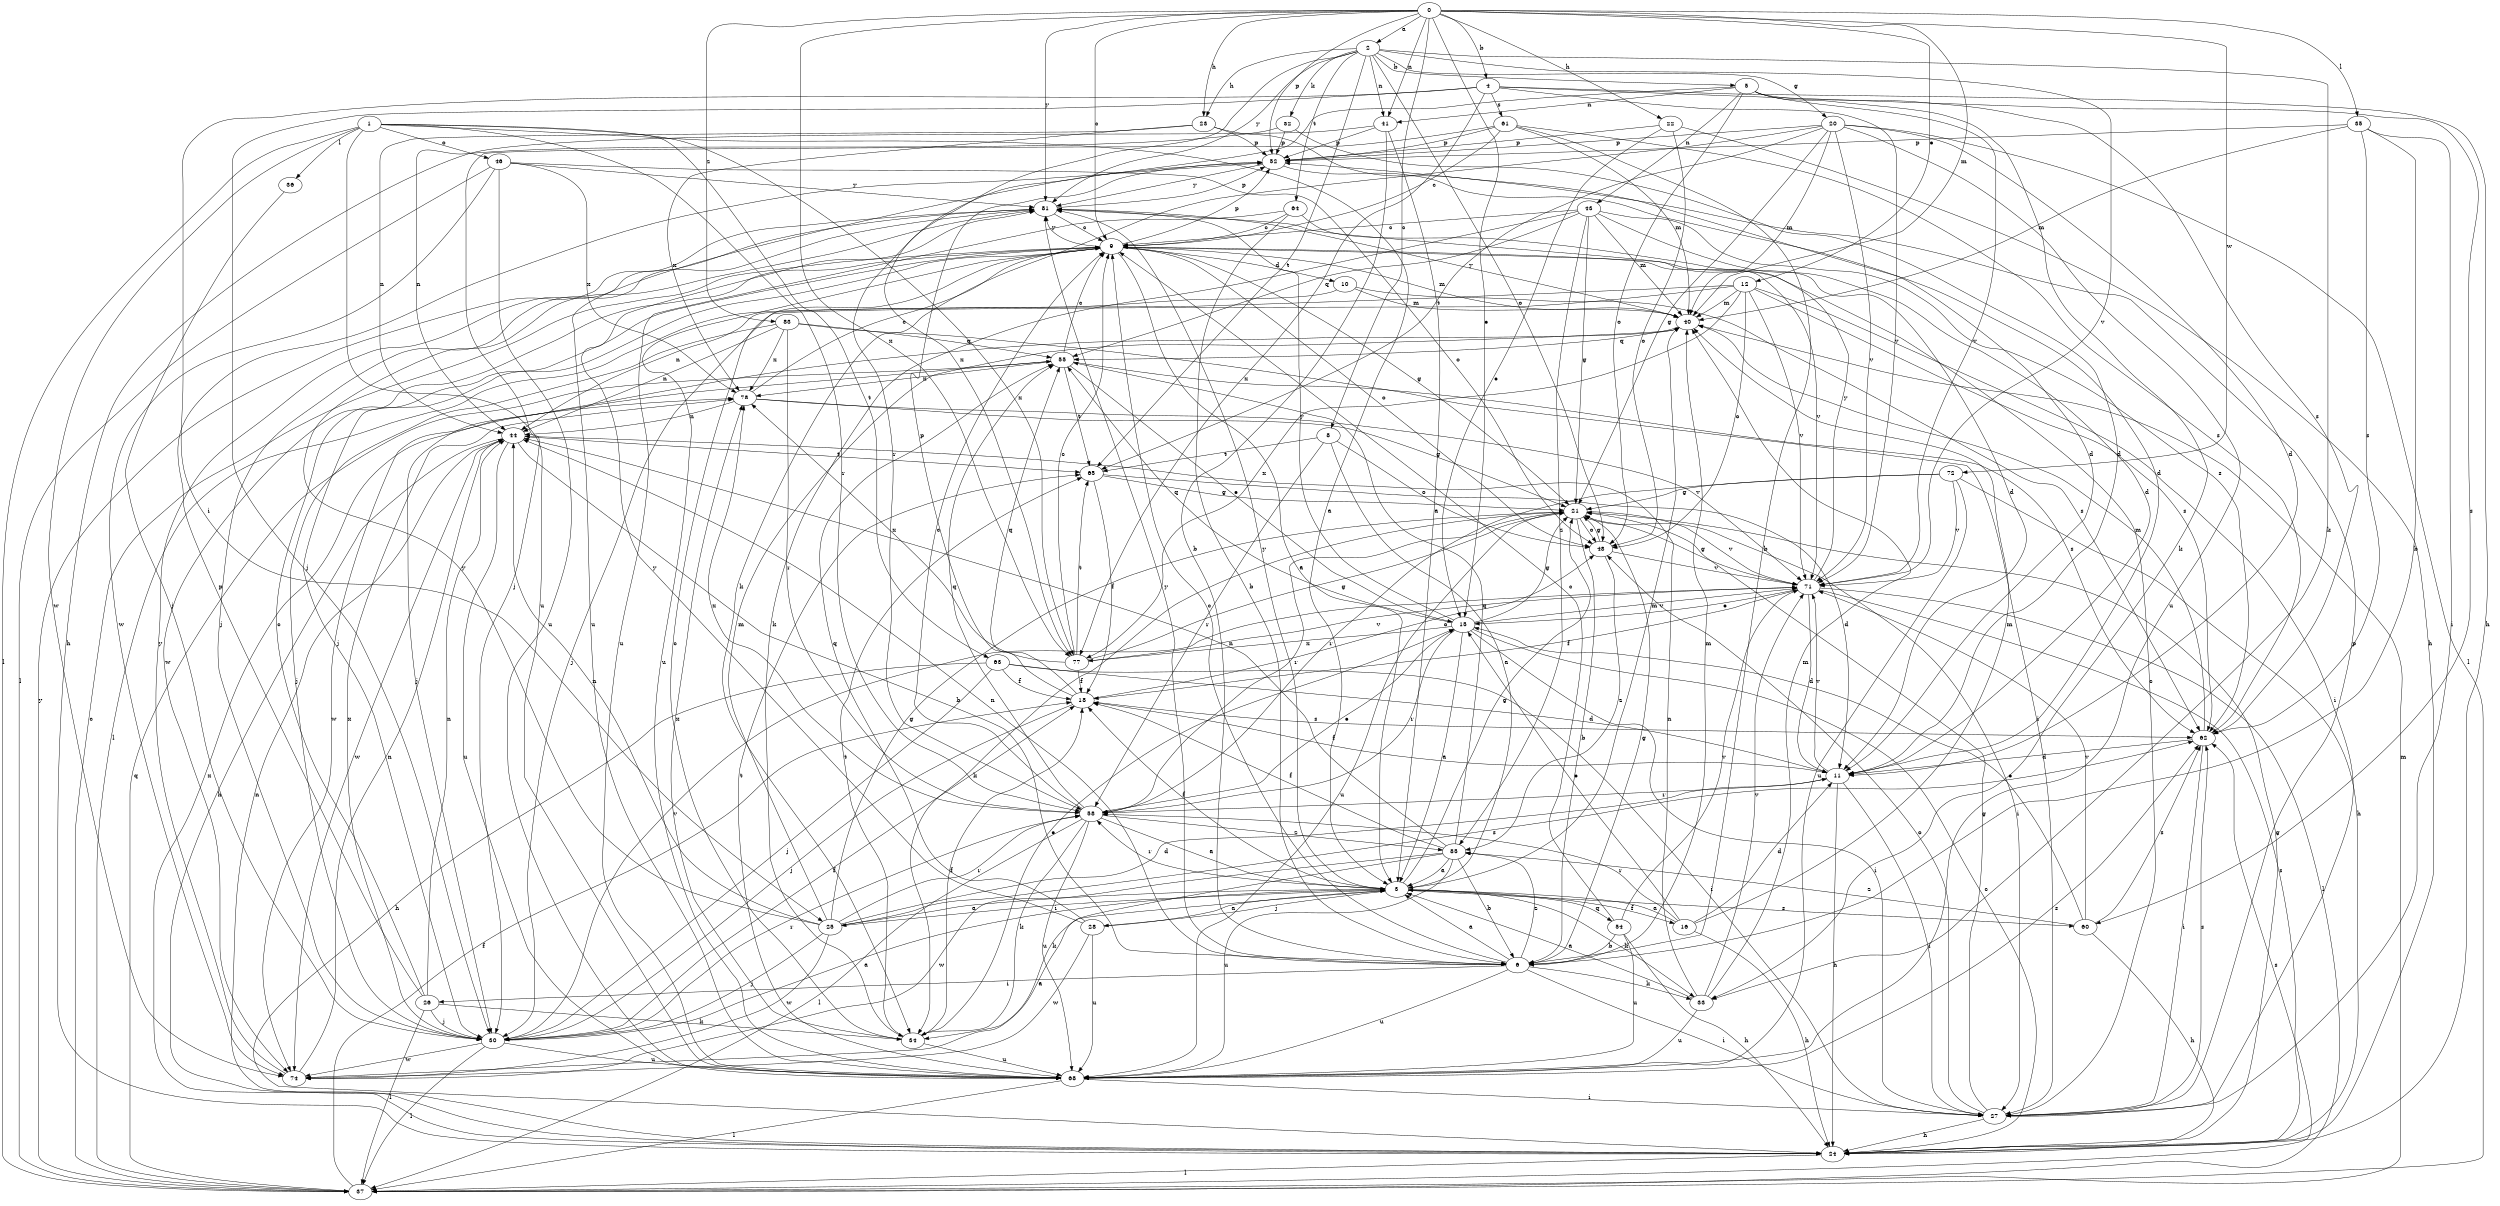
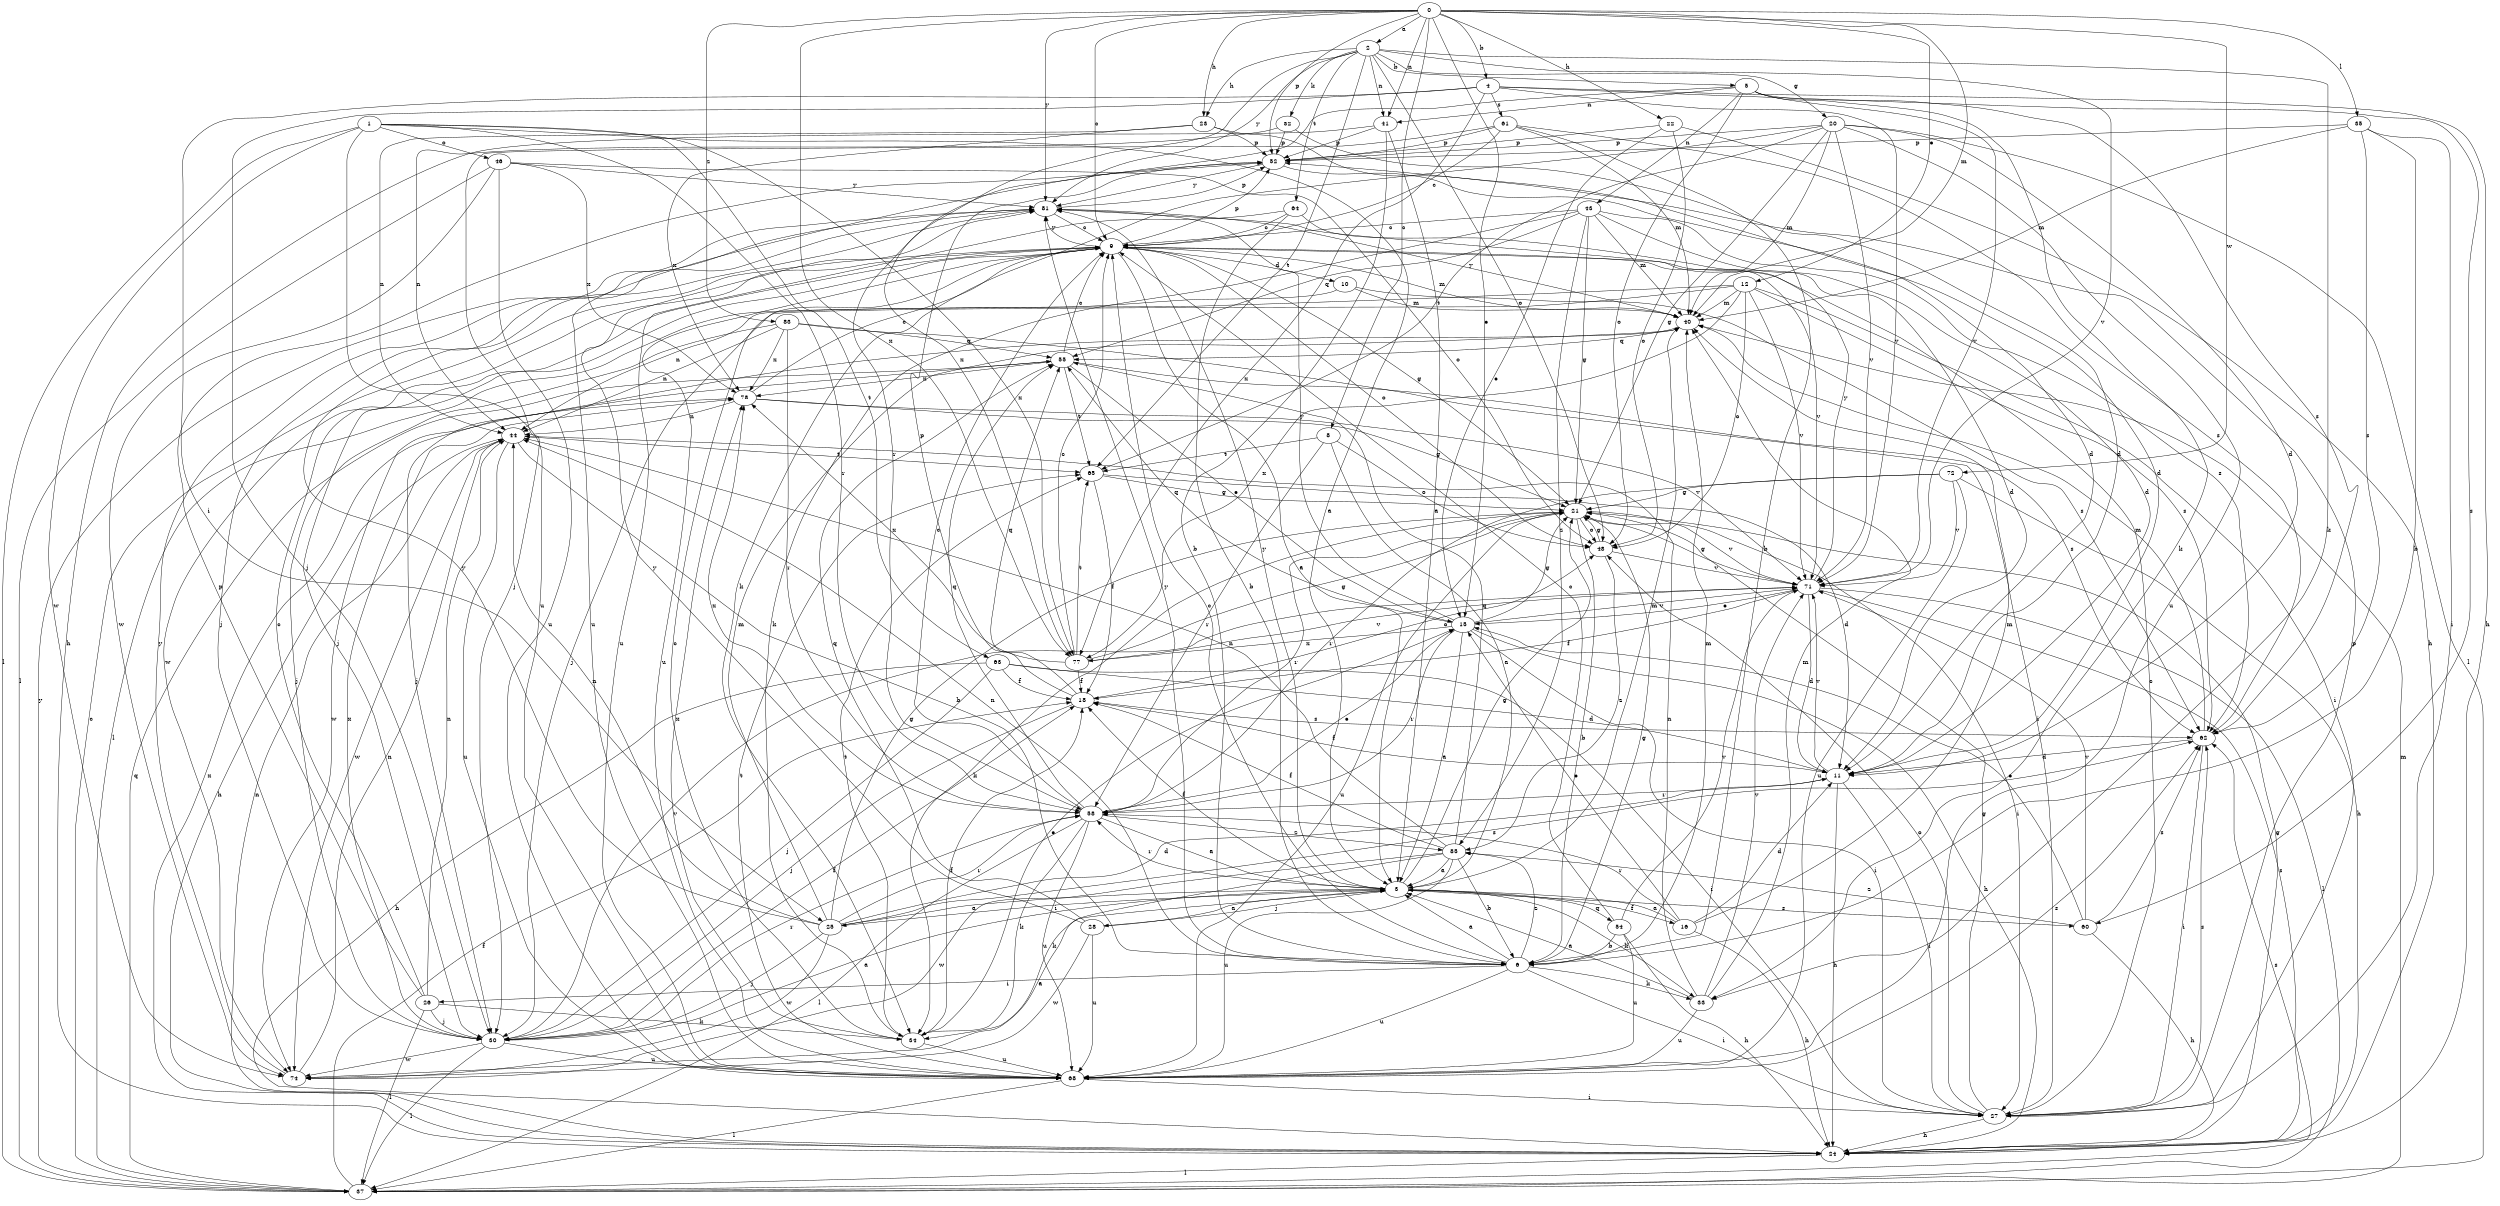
(290, 185) -> none
(1986, 889) -> (1986, 889)
